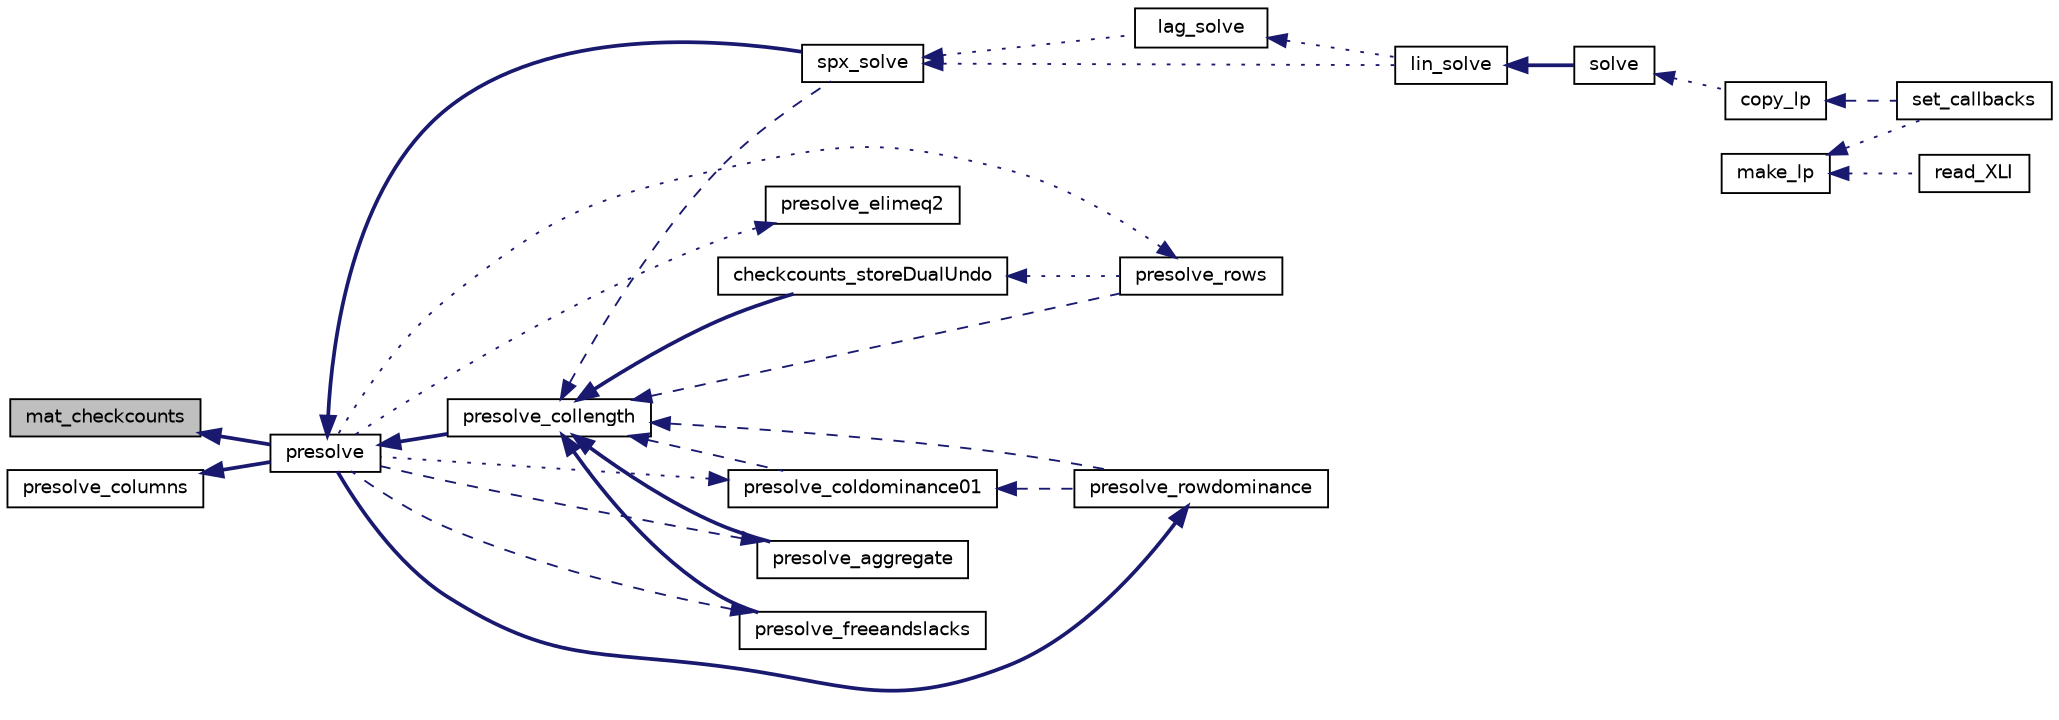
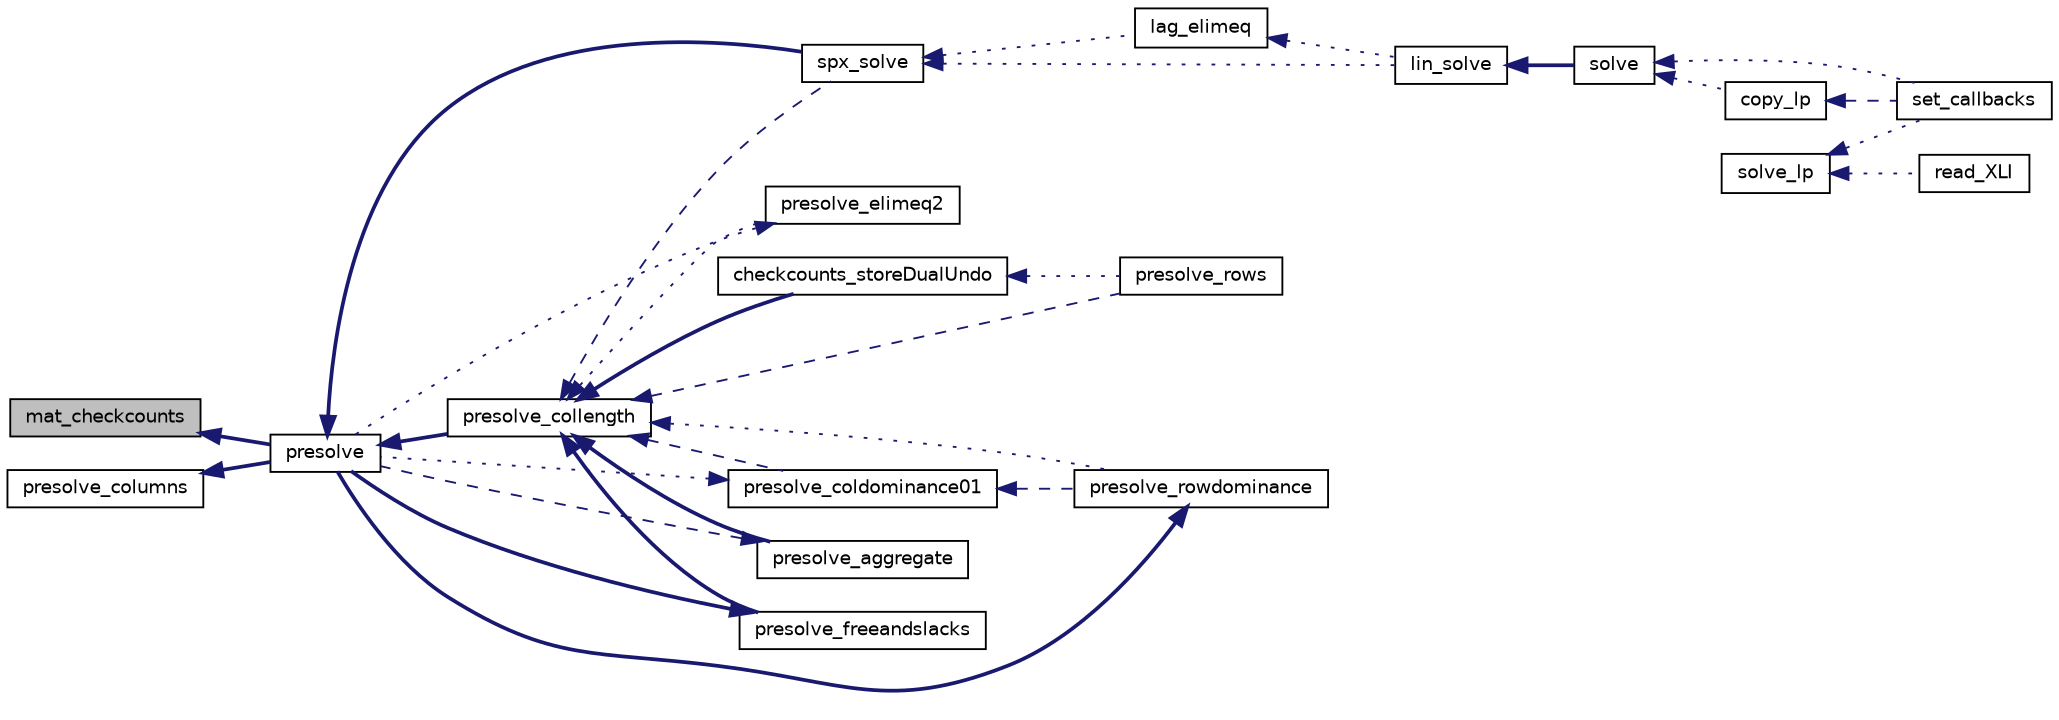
(1201, 28) -> (1201, 28)
none -> (1795, 62)
(1776, 173) -> (1776, 173)
(688, 177) -> none
none -> (665, 293)
(893, 440) -> (893, 440)
(534, 559) -> (534, 559)
